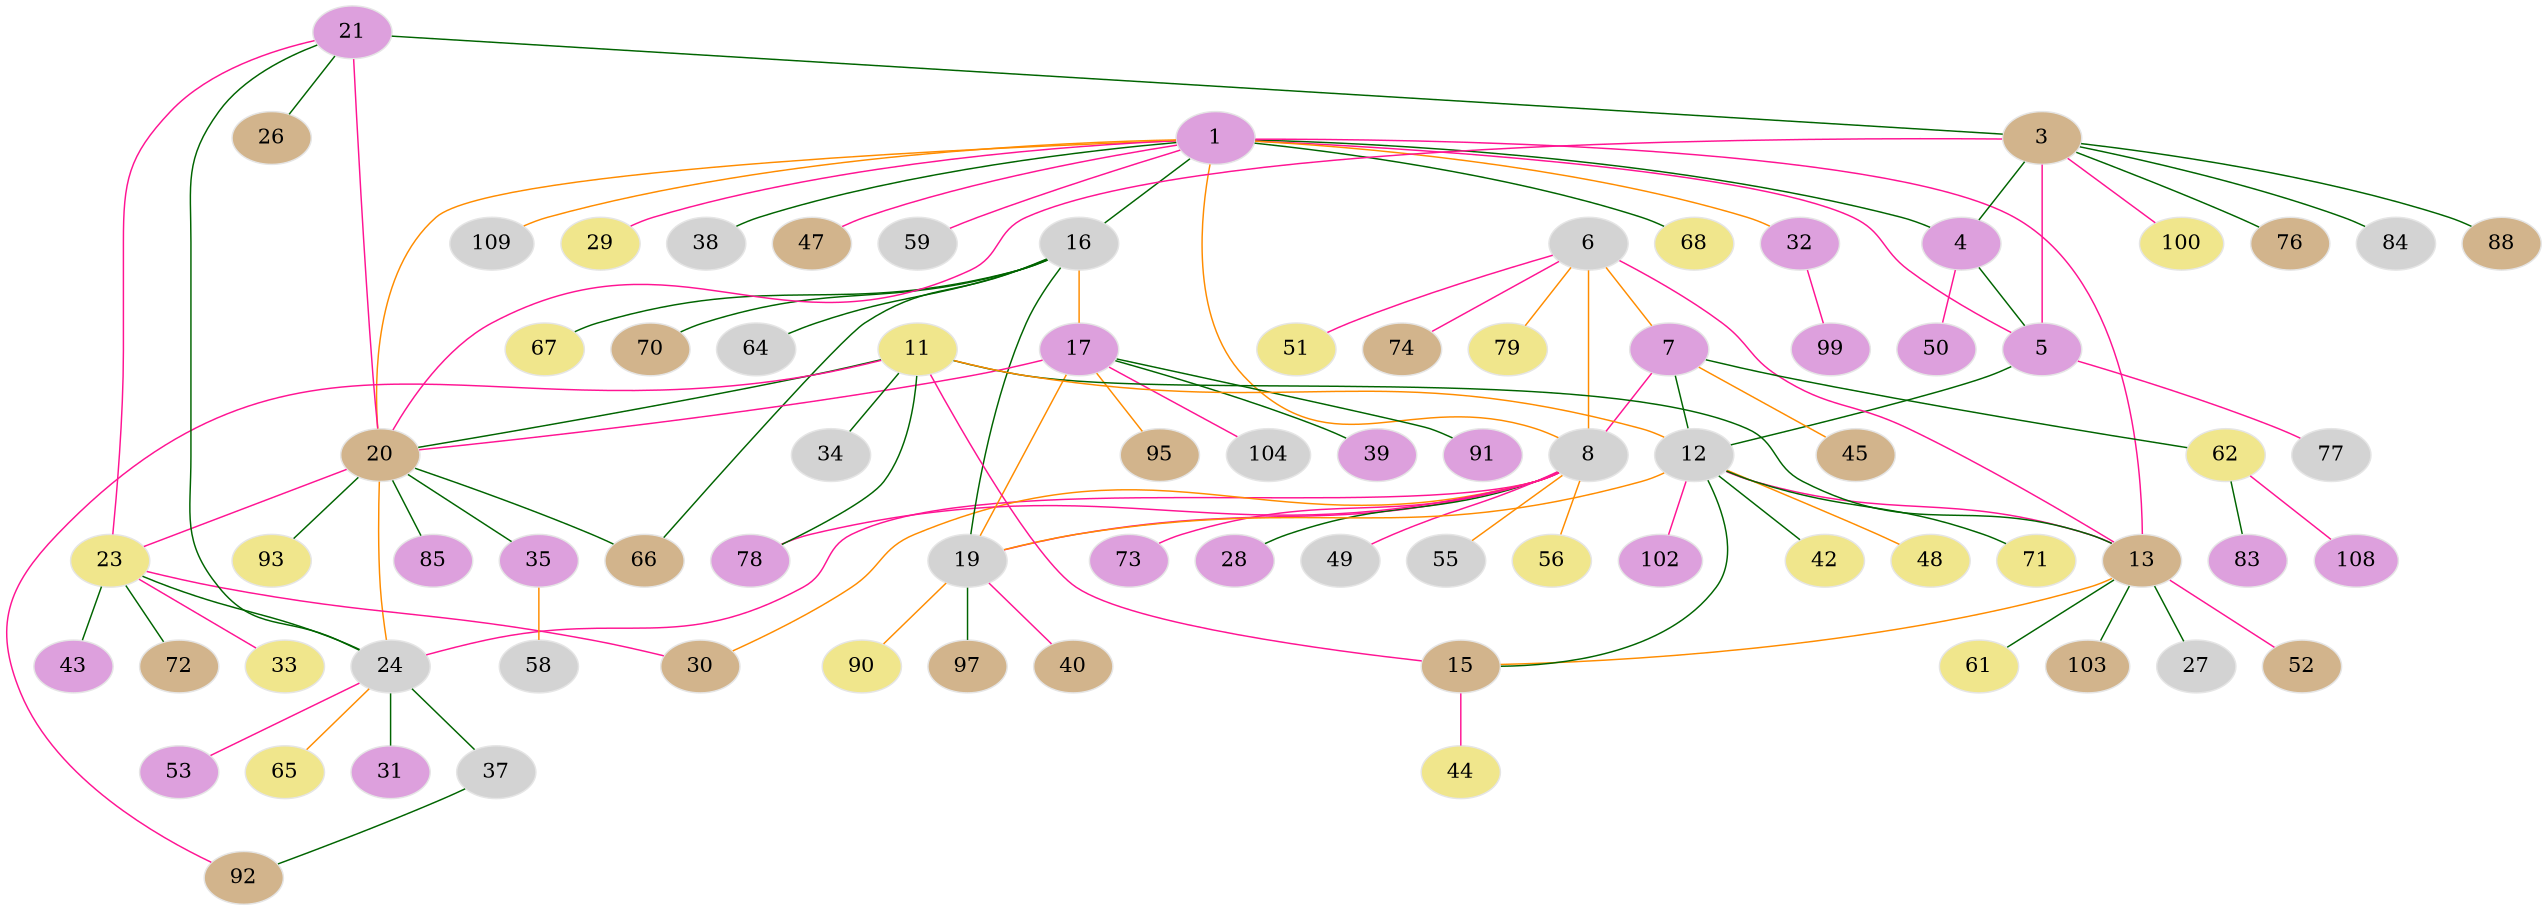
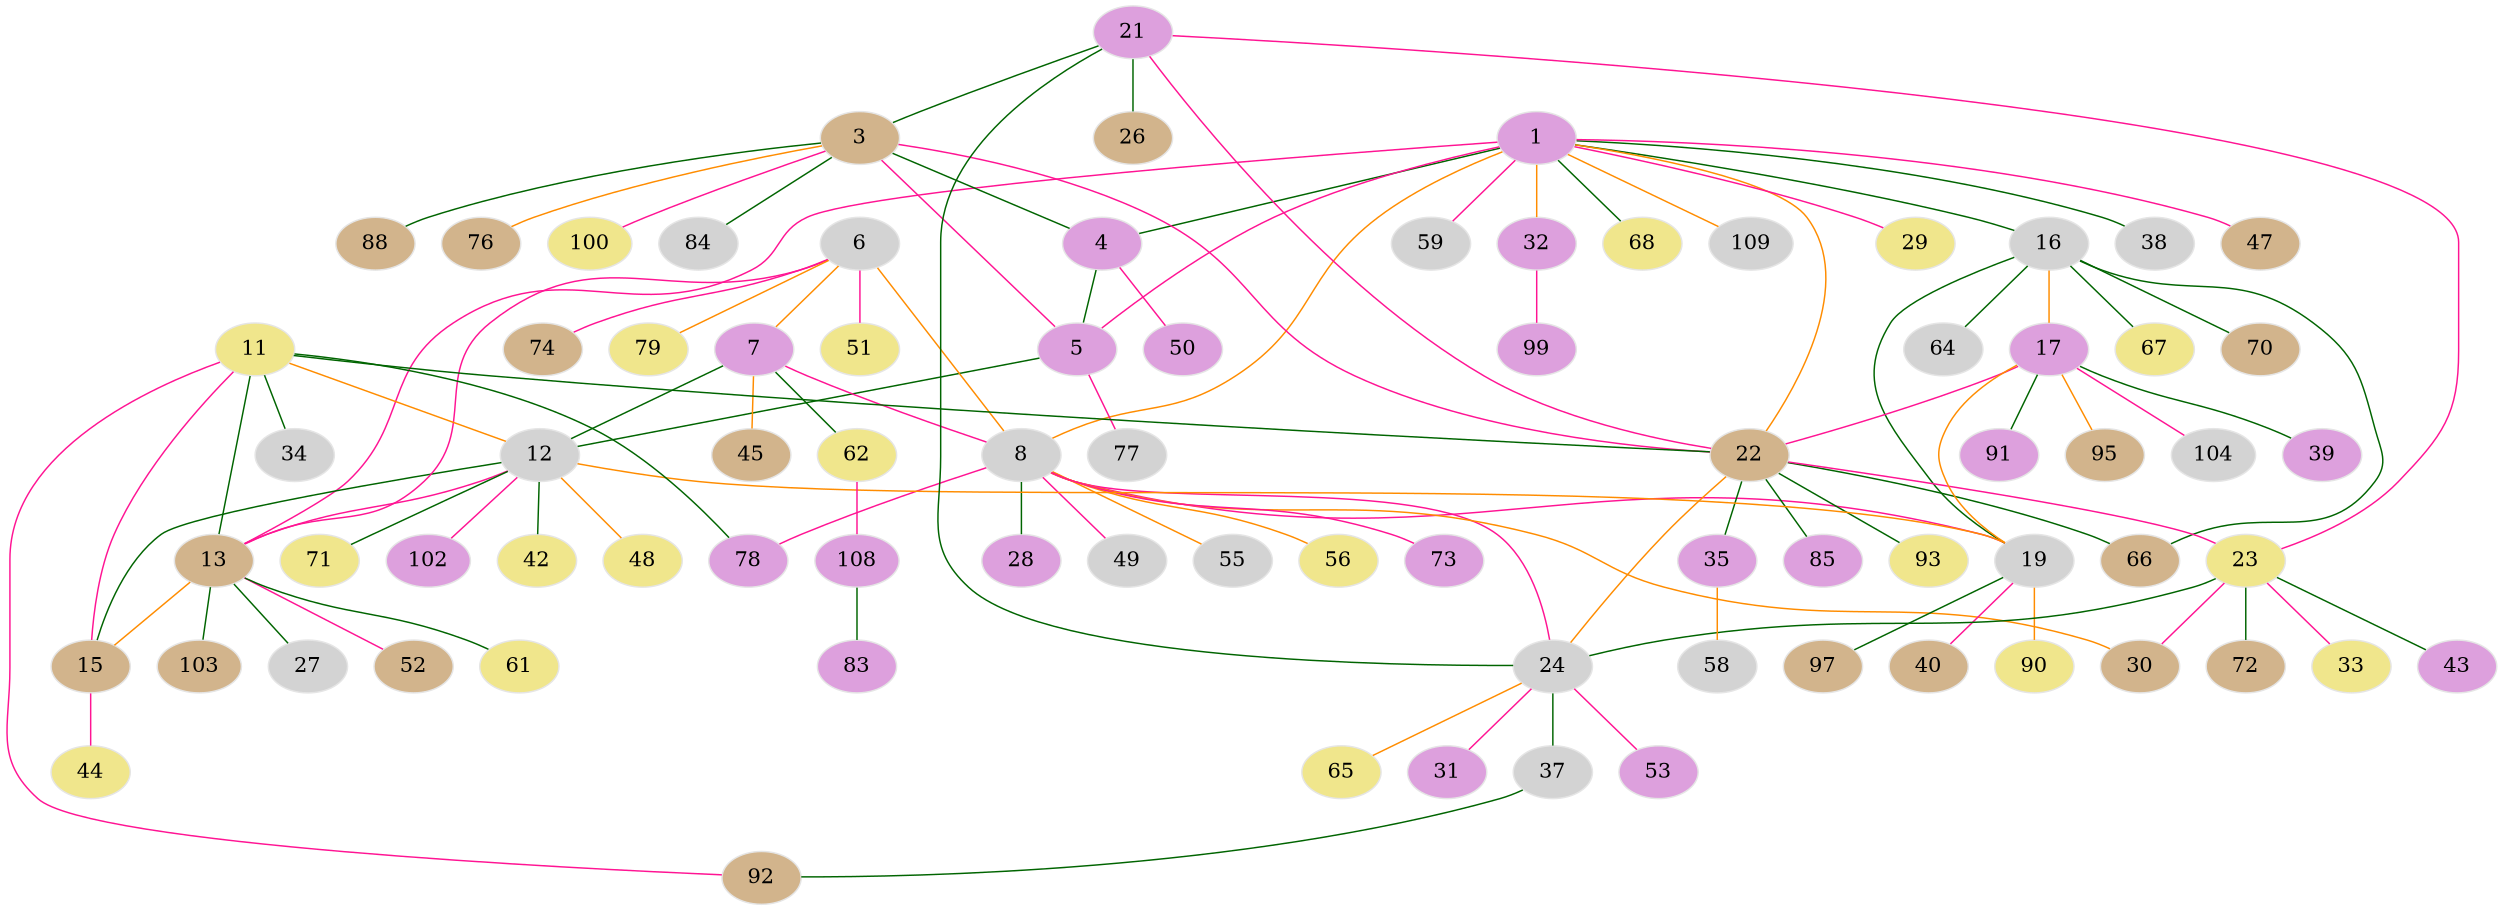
(2168, 188) -> (665, 179)
(380, 455) -> (1750, 455)
(2237, 508) -> (857, 614)
(391, 719) -> (1500, 719)
